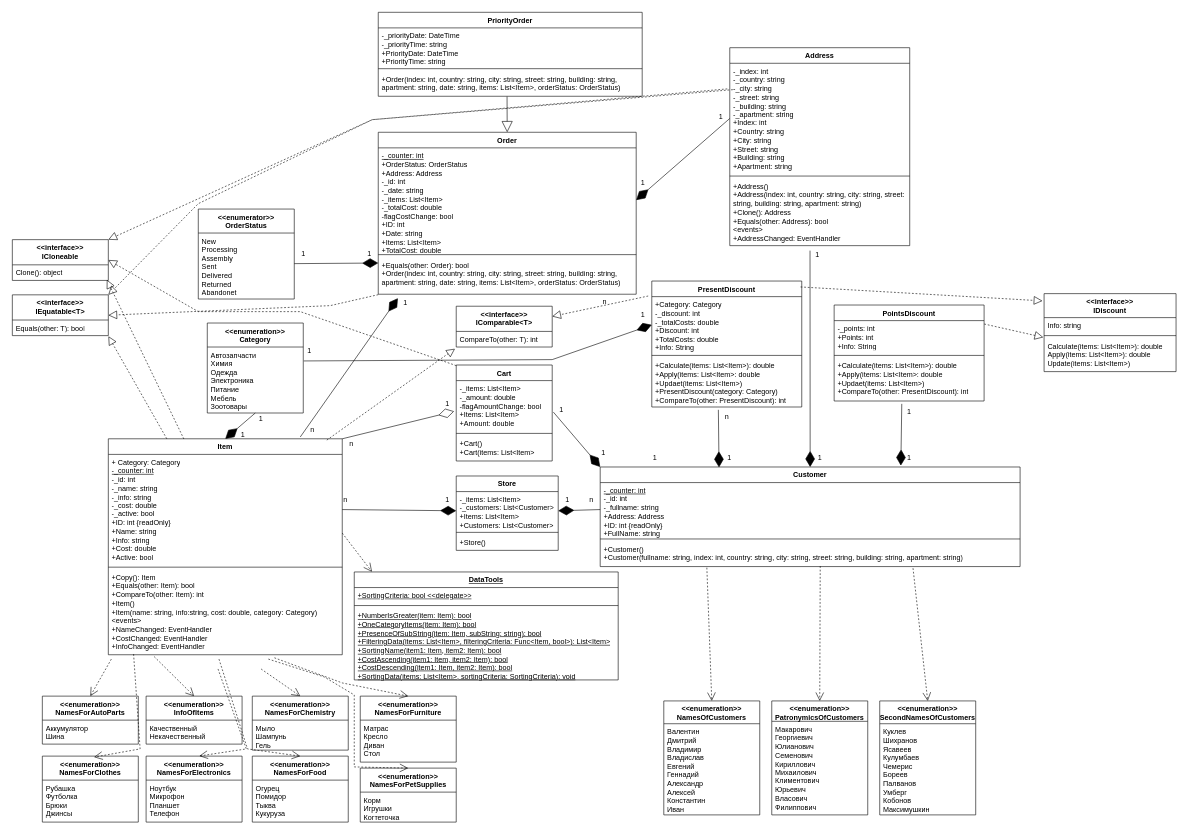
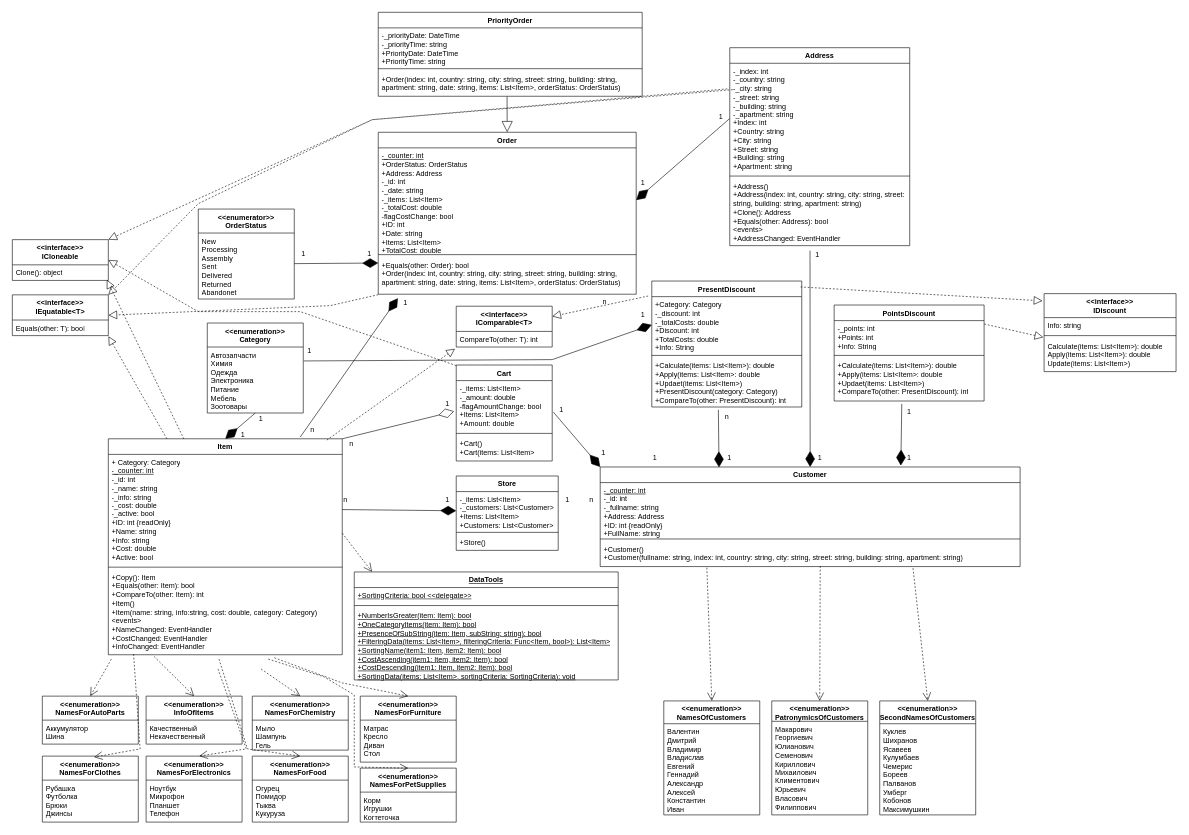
(596, 510) -> none
